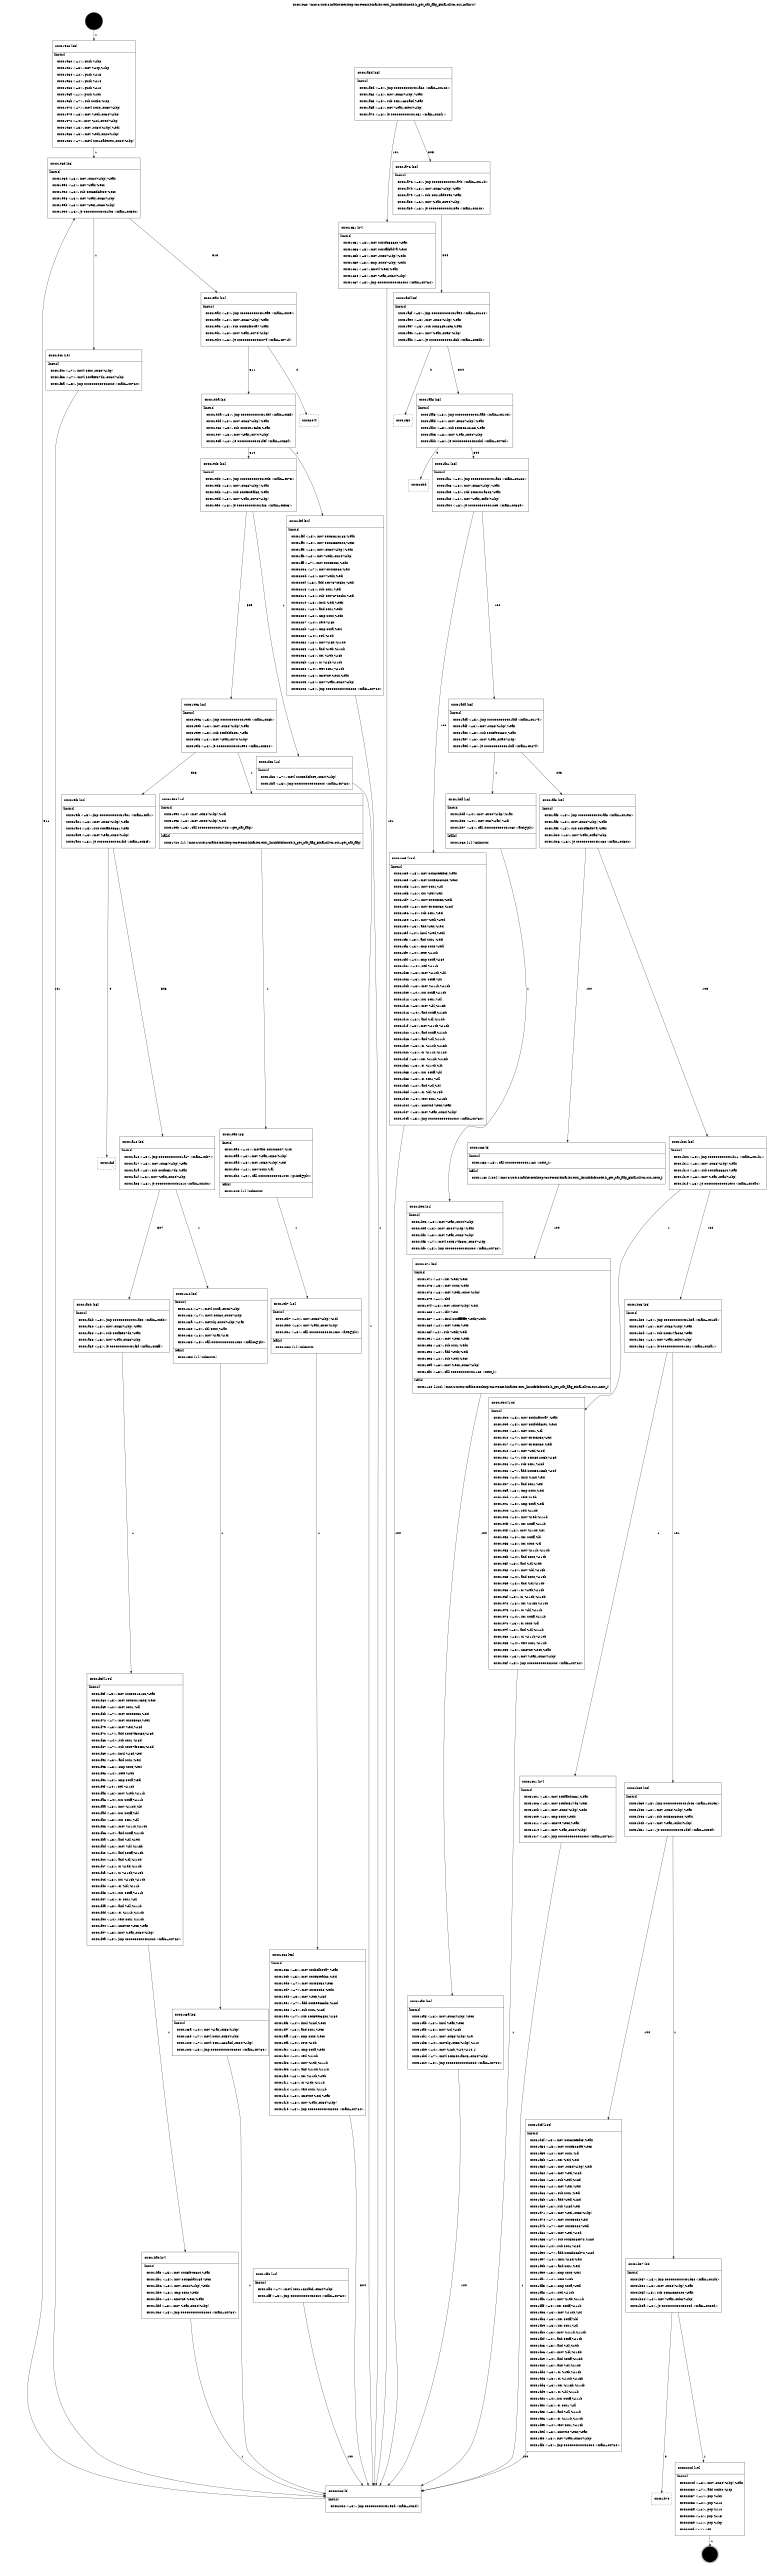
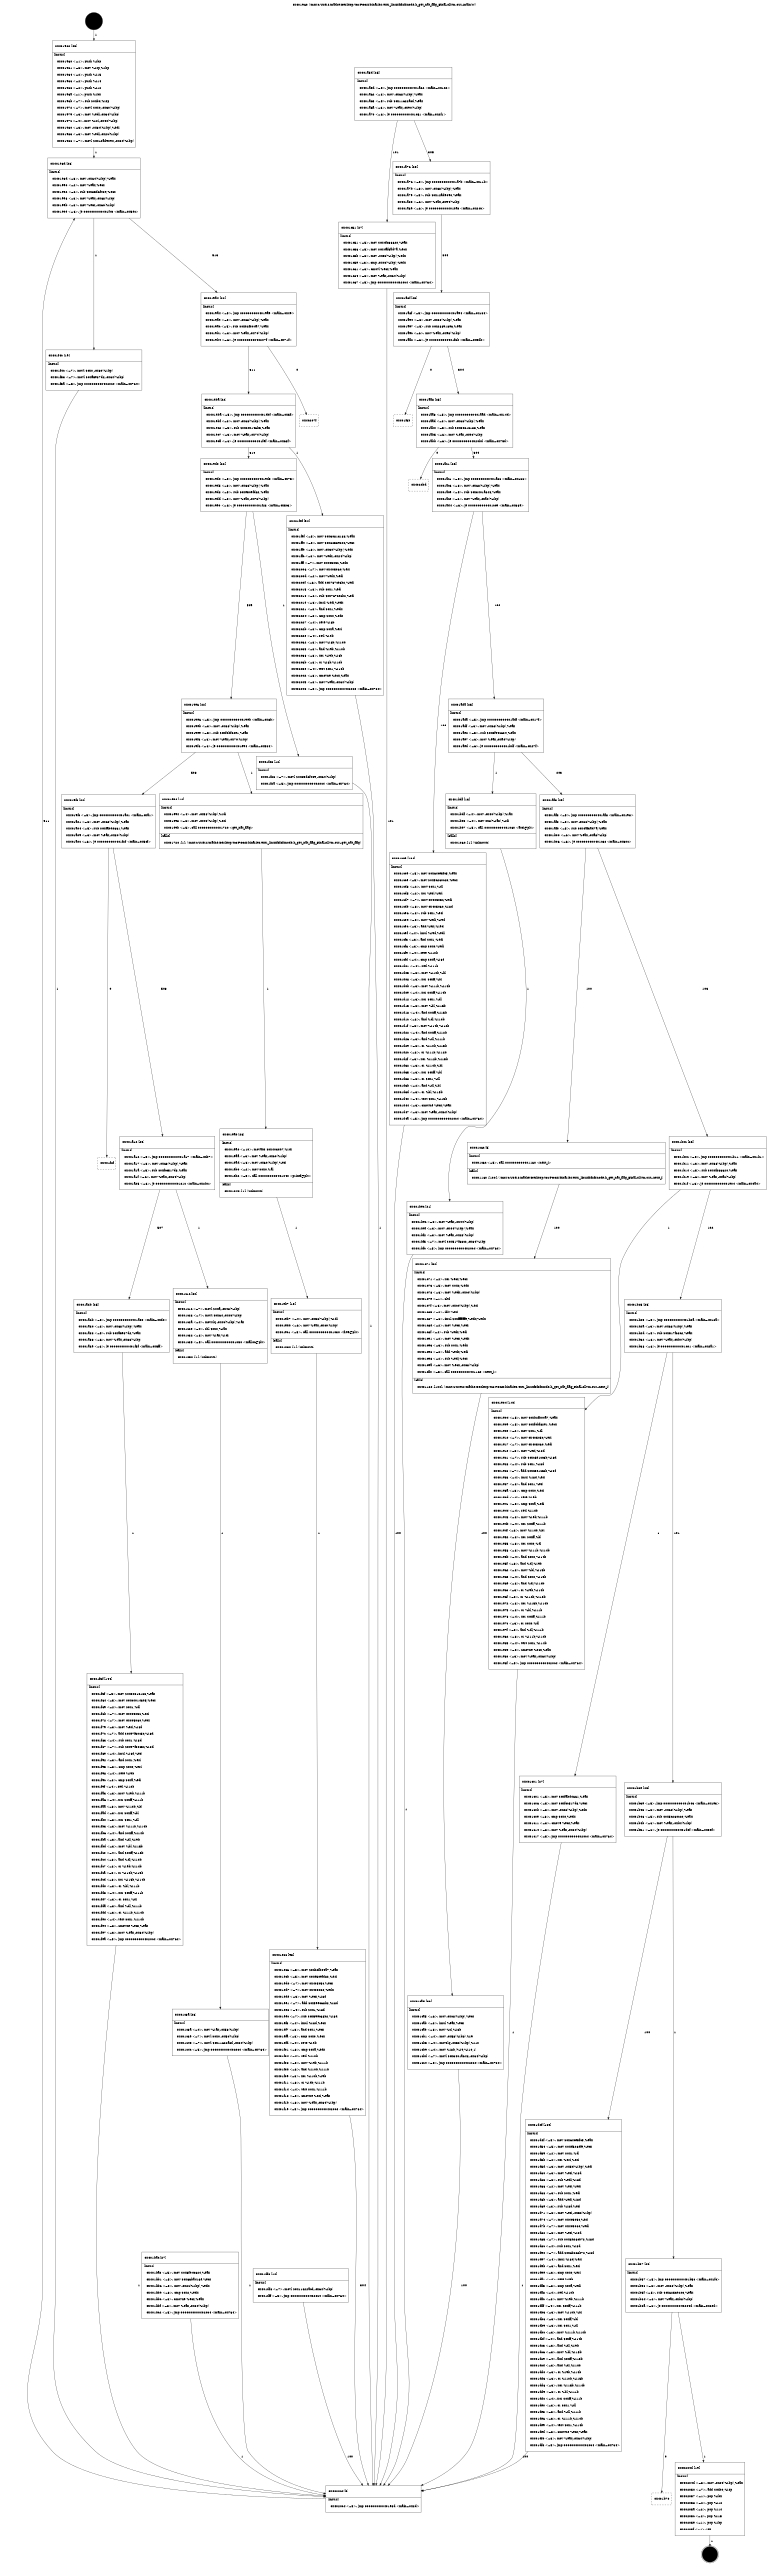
(57, 989) -> (57, 989)
none -> (404, 1871)
(165, 2098) -> (98, 2299)
